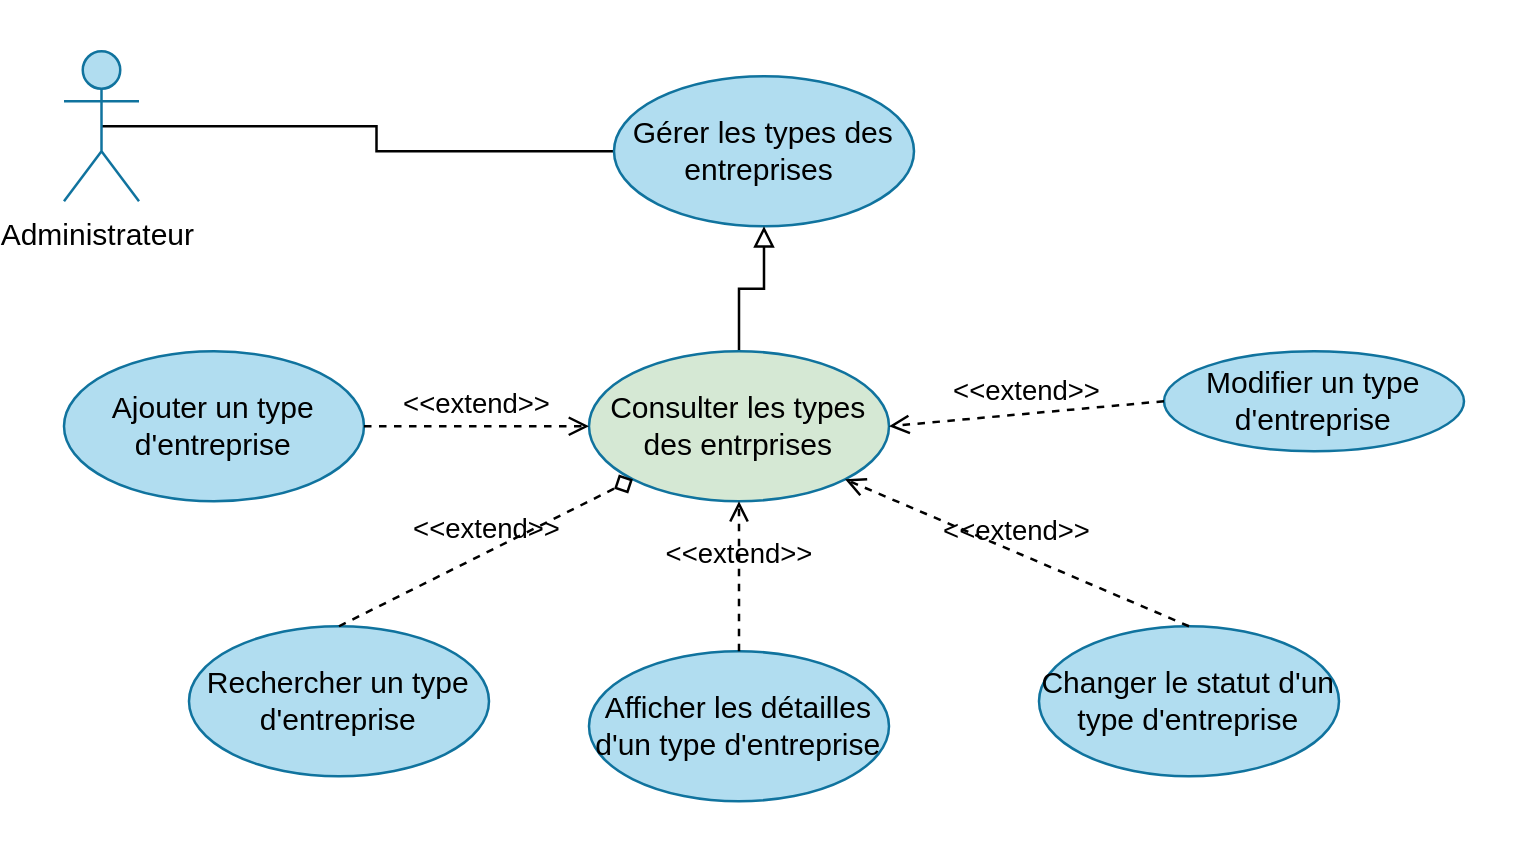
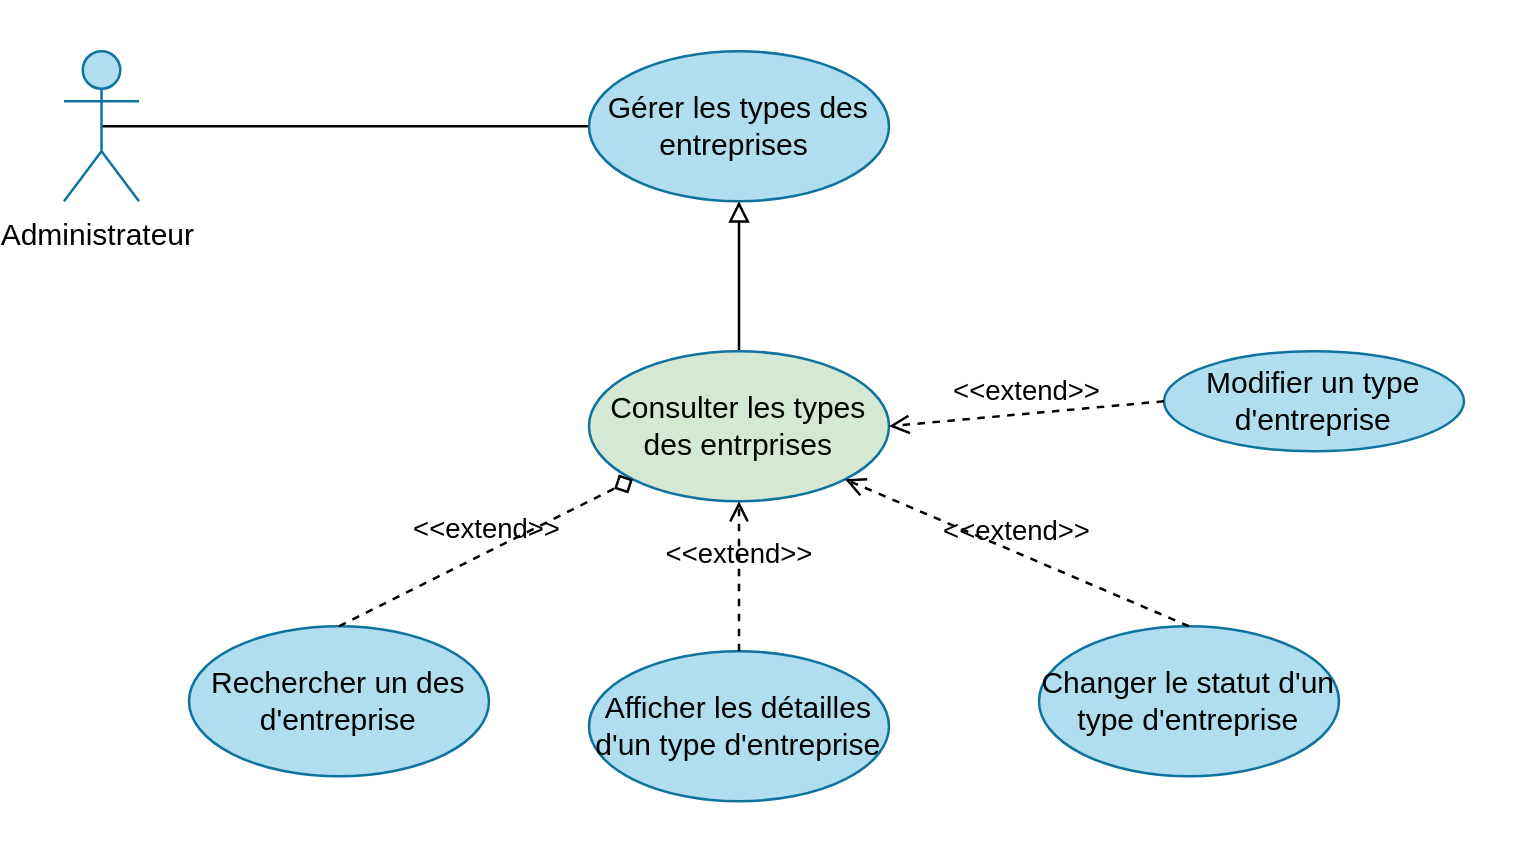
(764, 151) -> (739, 126)
(214, 426) -> none
(473, 426) -> none
(339, 701) -> (339, 701)
